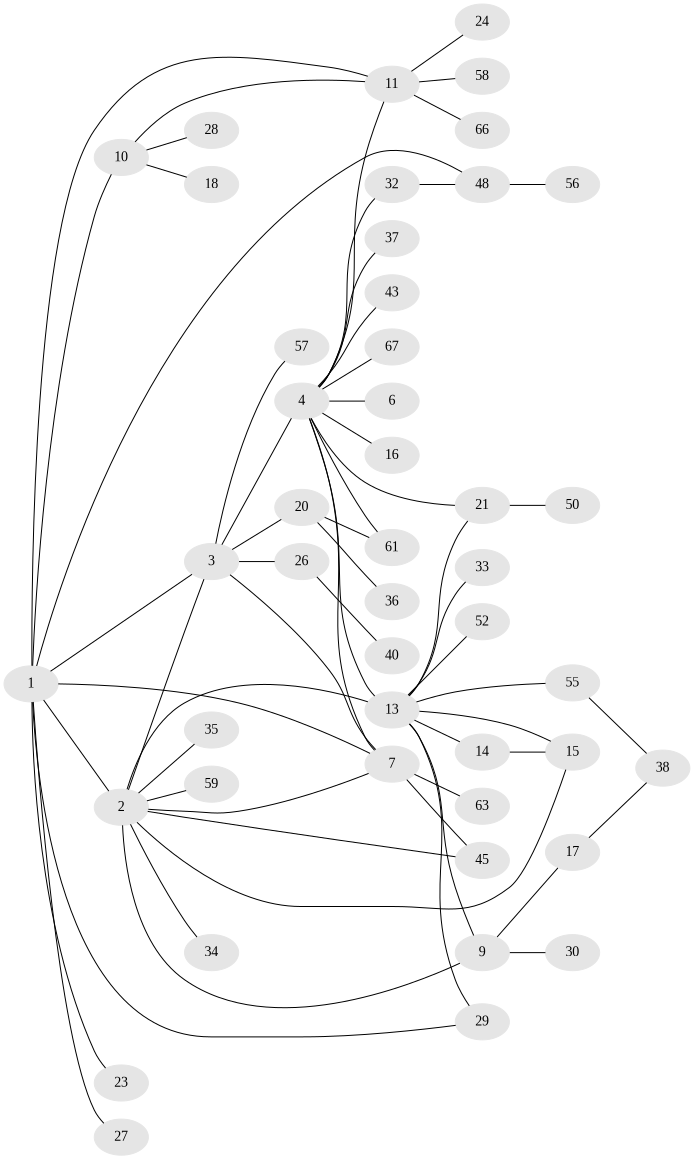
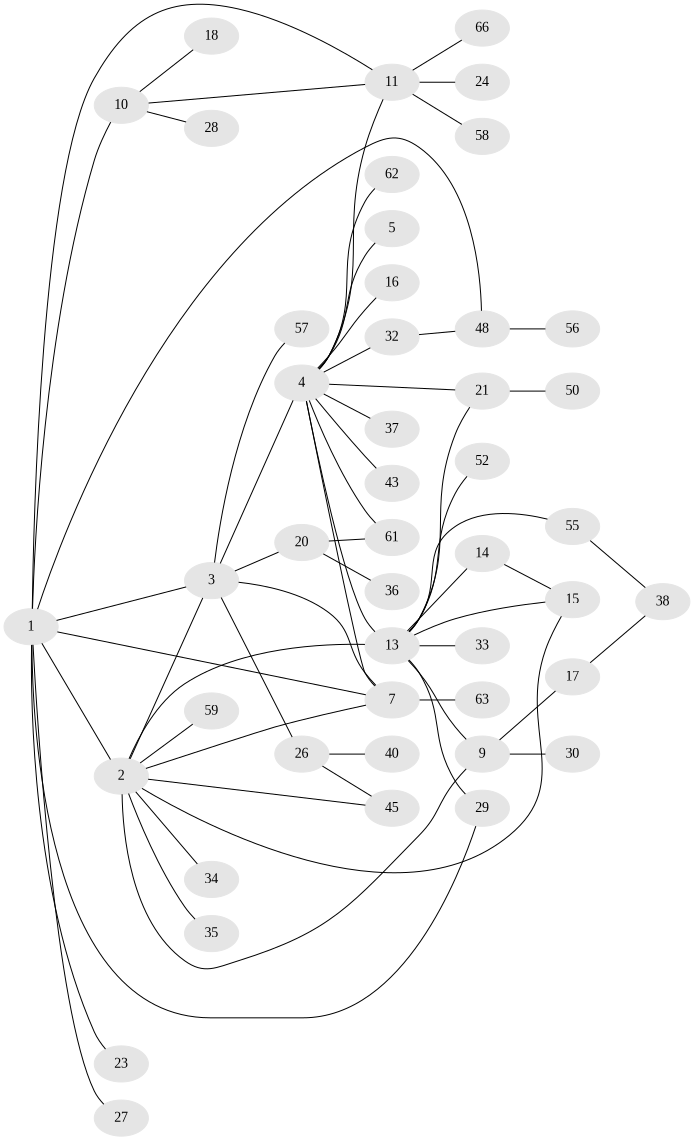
(392, 347) -> (392, 174)
(392, 401) -> (392, 229)
(433, 809) -> (347, 781)
